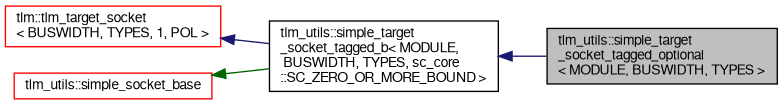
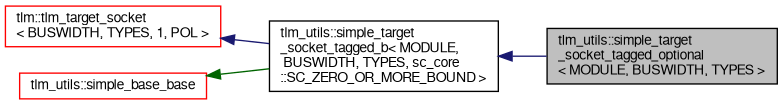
(113, 86) -> (113, 86)
